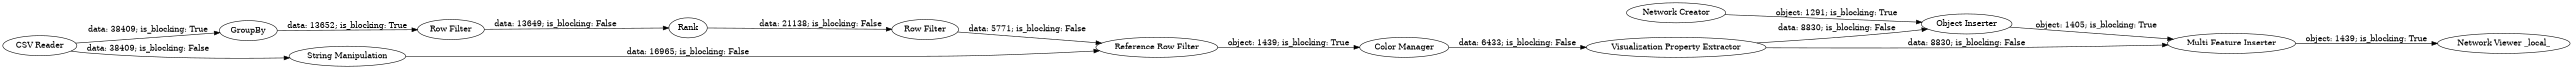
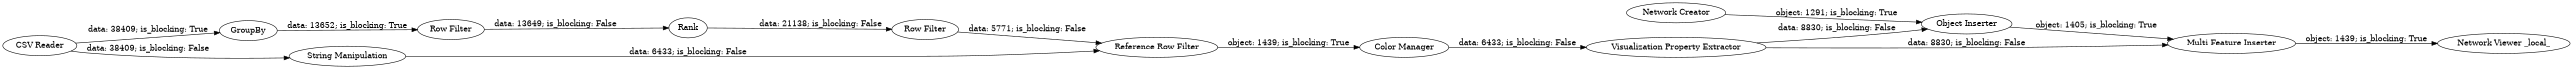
(688, 52) -> (688, 52)
